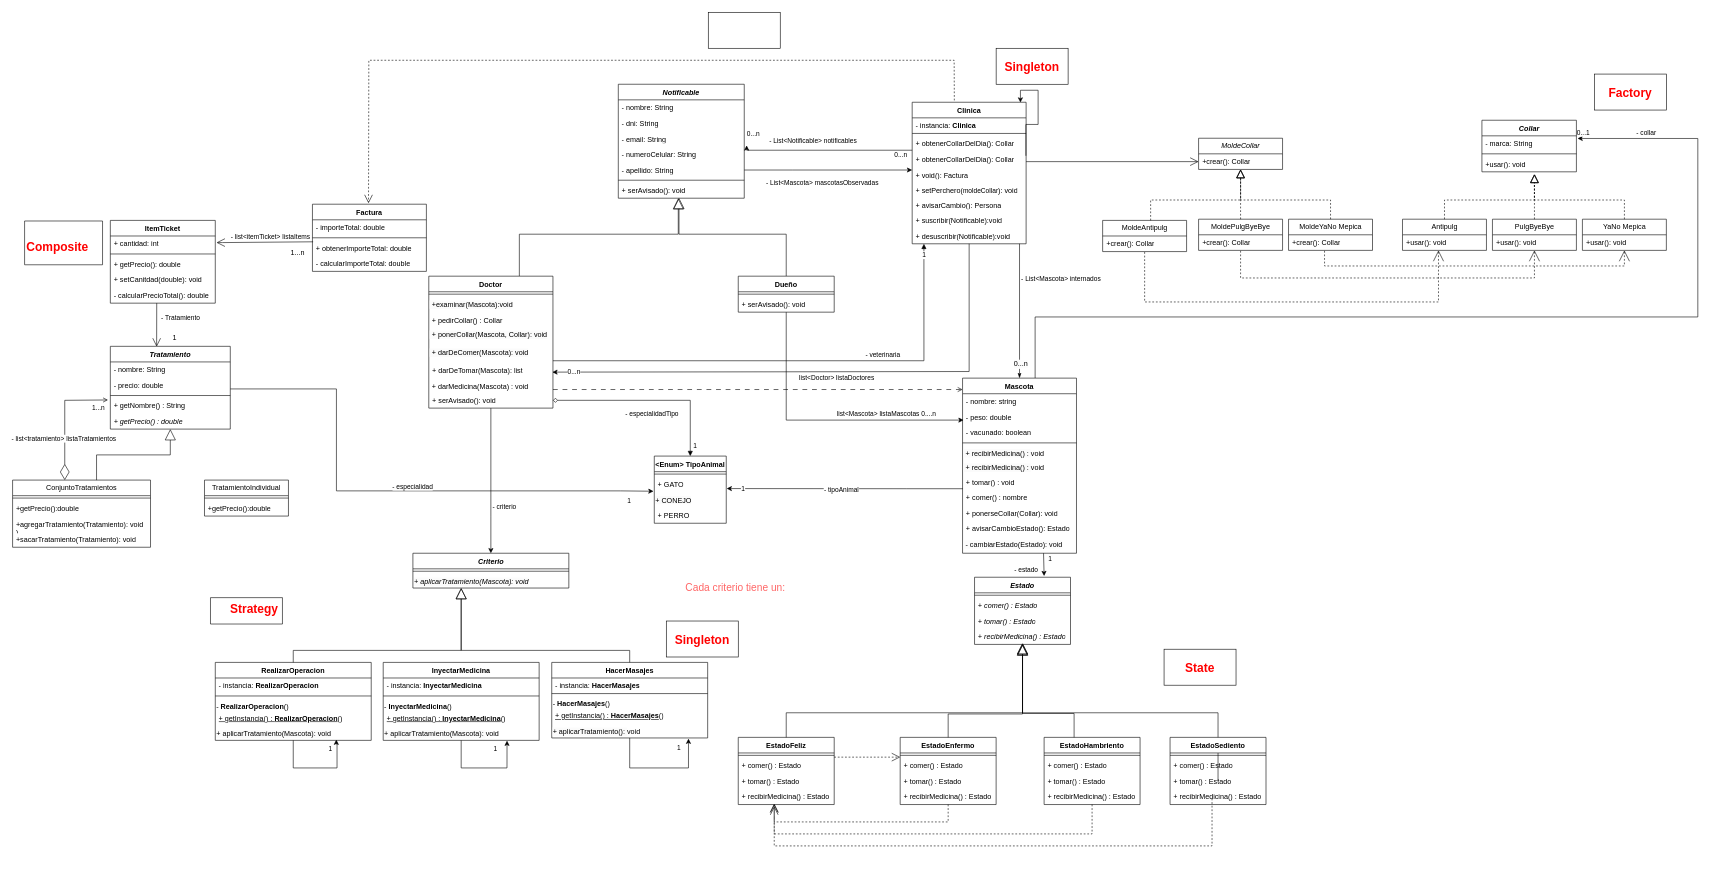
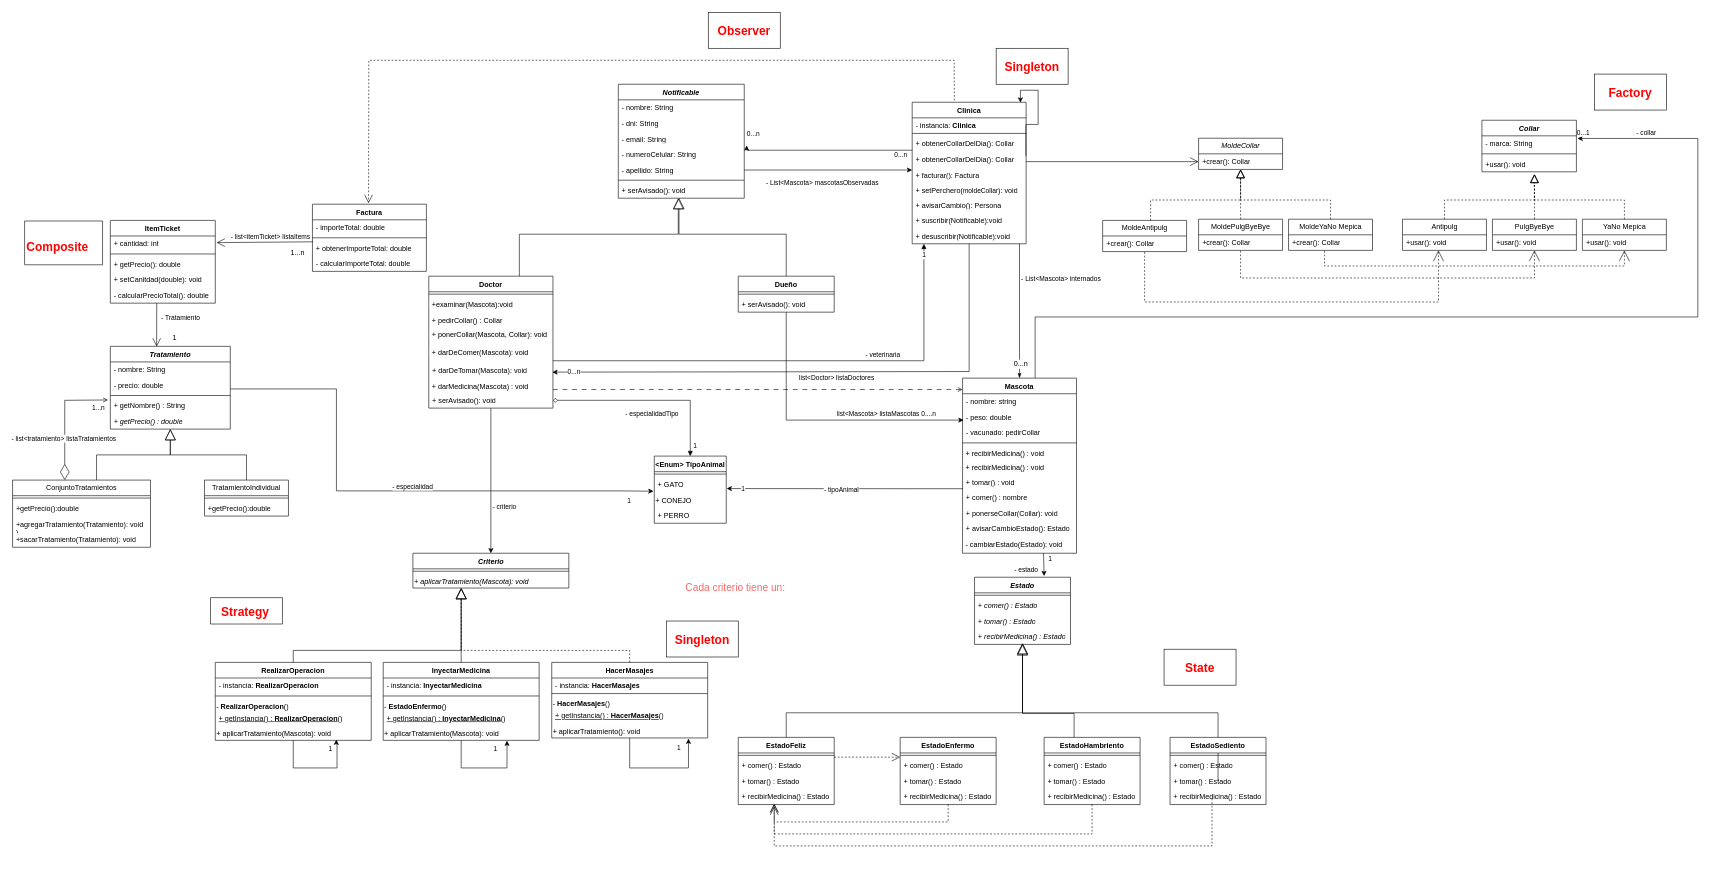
none -> (744, 30)
(810, 144) -> none
(946, 176) -> (955, 176)
(482, 371) -> (483, 371)
(1001, 434) -> (1007, 434)
none -> (221, 455)
(254, 608) -> (245, 611)
(552, 651) -> (552, 651)
none -> (461, 658)
(423, 707) -> (419, 707)
(948, 727) -> none
